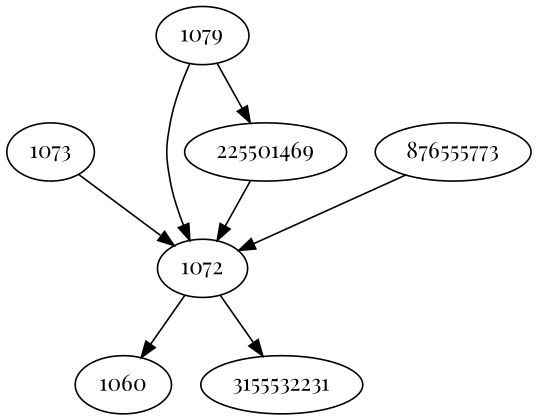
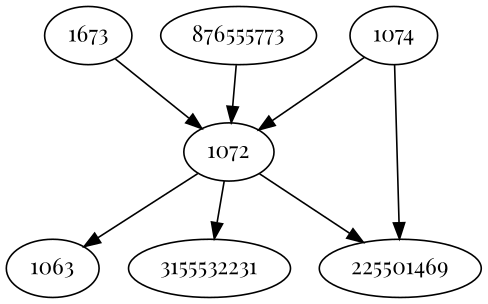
(203, 36) -> (394, 36)
(51, 152) -> (88, 36)
(238, 204) -> (305, 204)
(123, 385) -> (53, 268)
